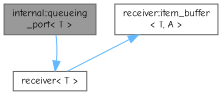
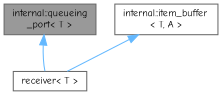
(166, 19) -> (166, 19)
(57, 48) -> (43, 58)
